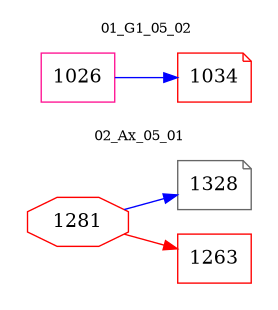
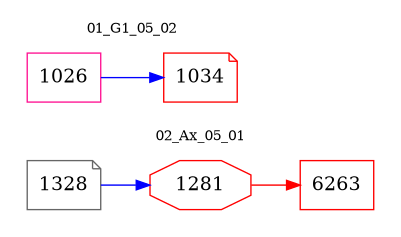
(144, 204) -> (118, 185)
(214, 259) -> (337, 185)
